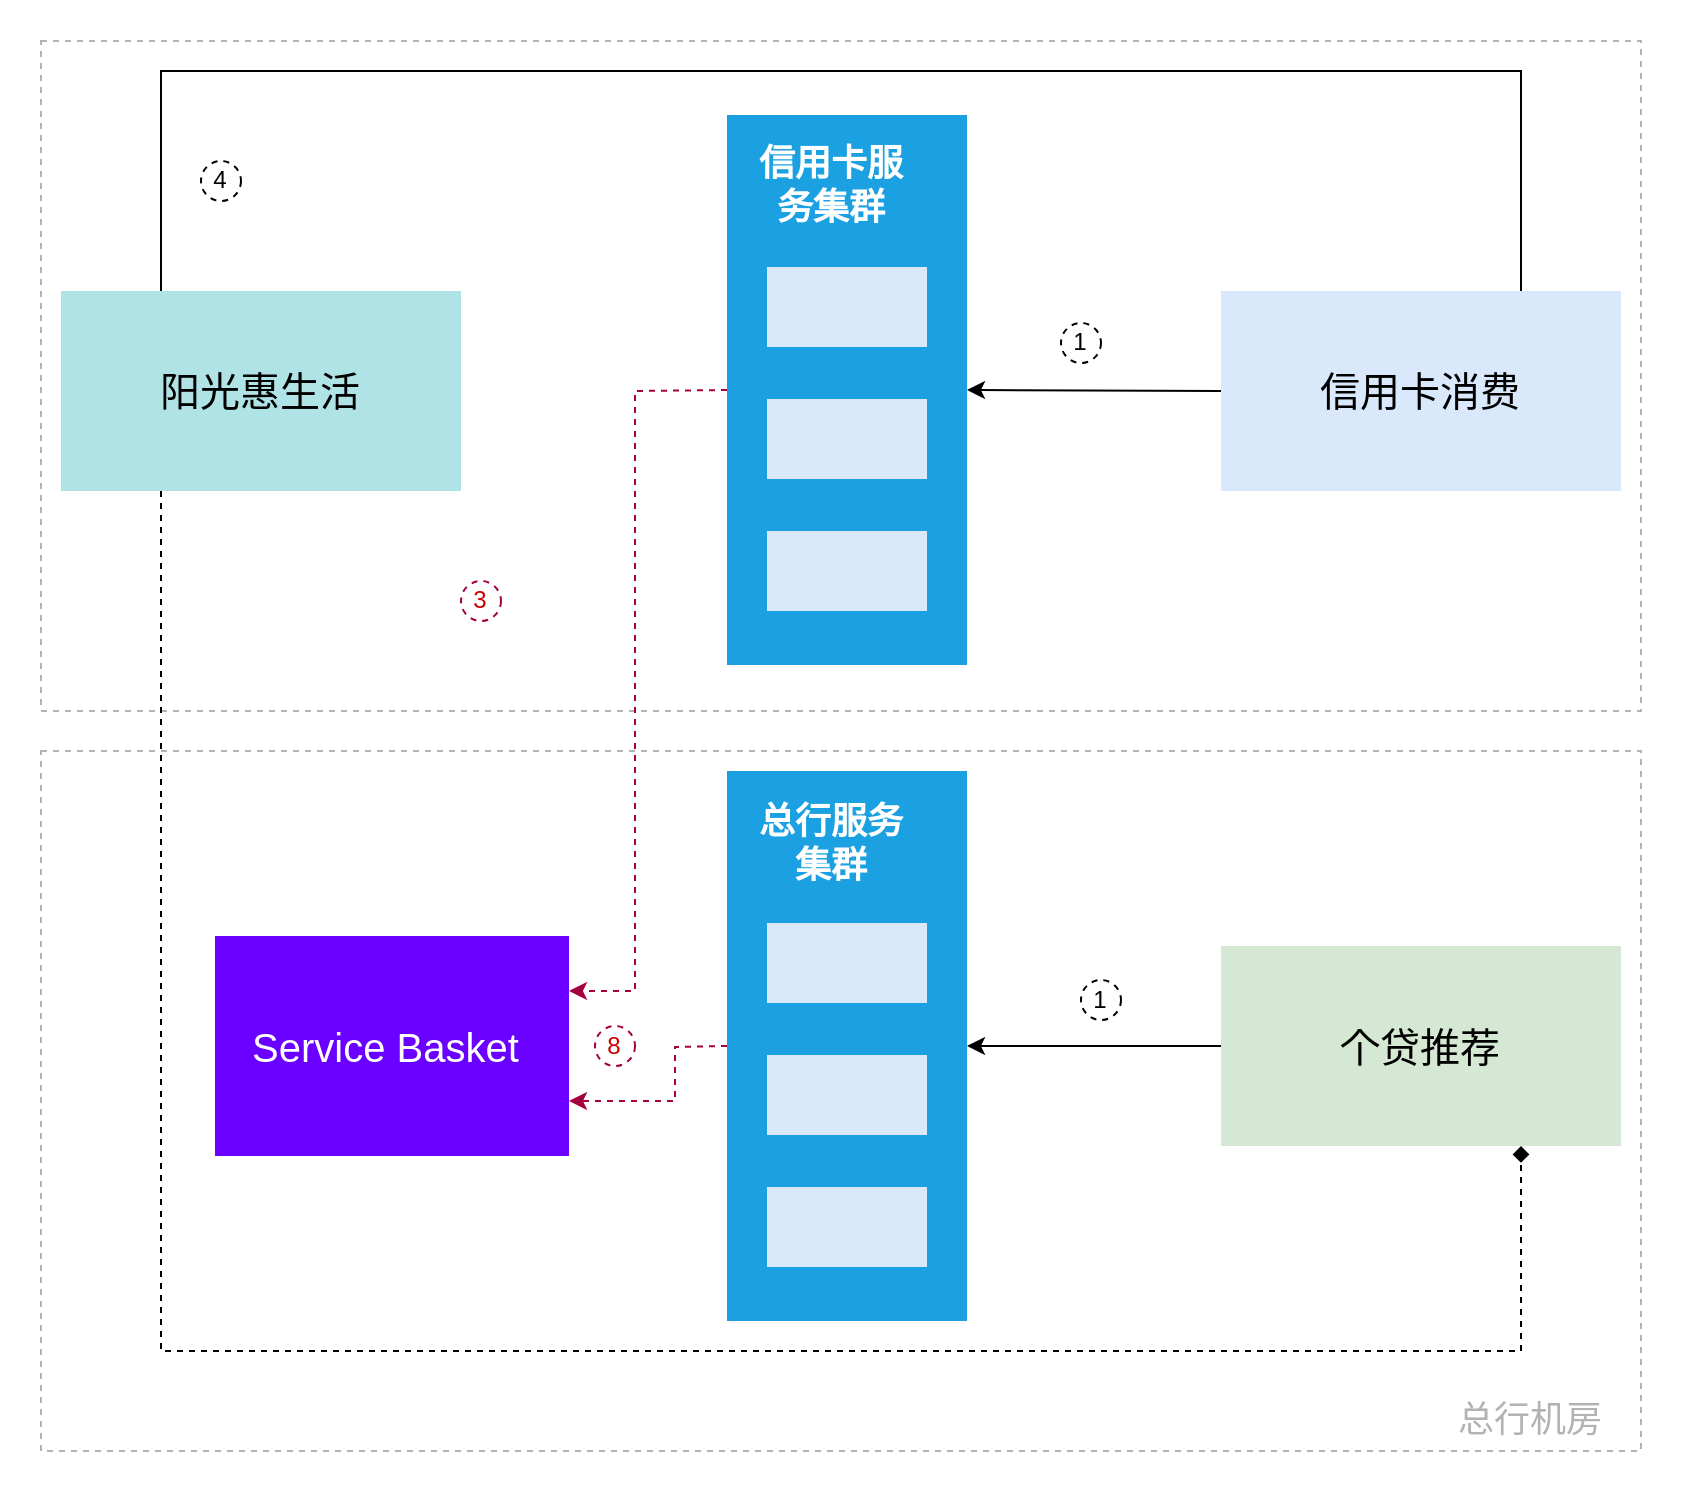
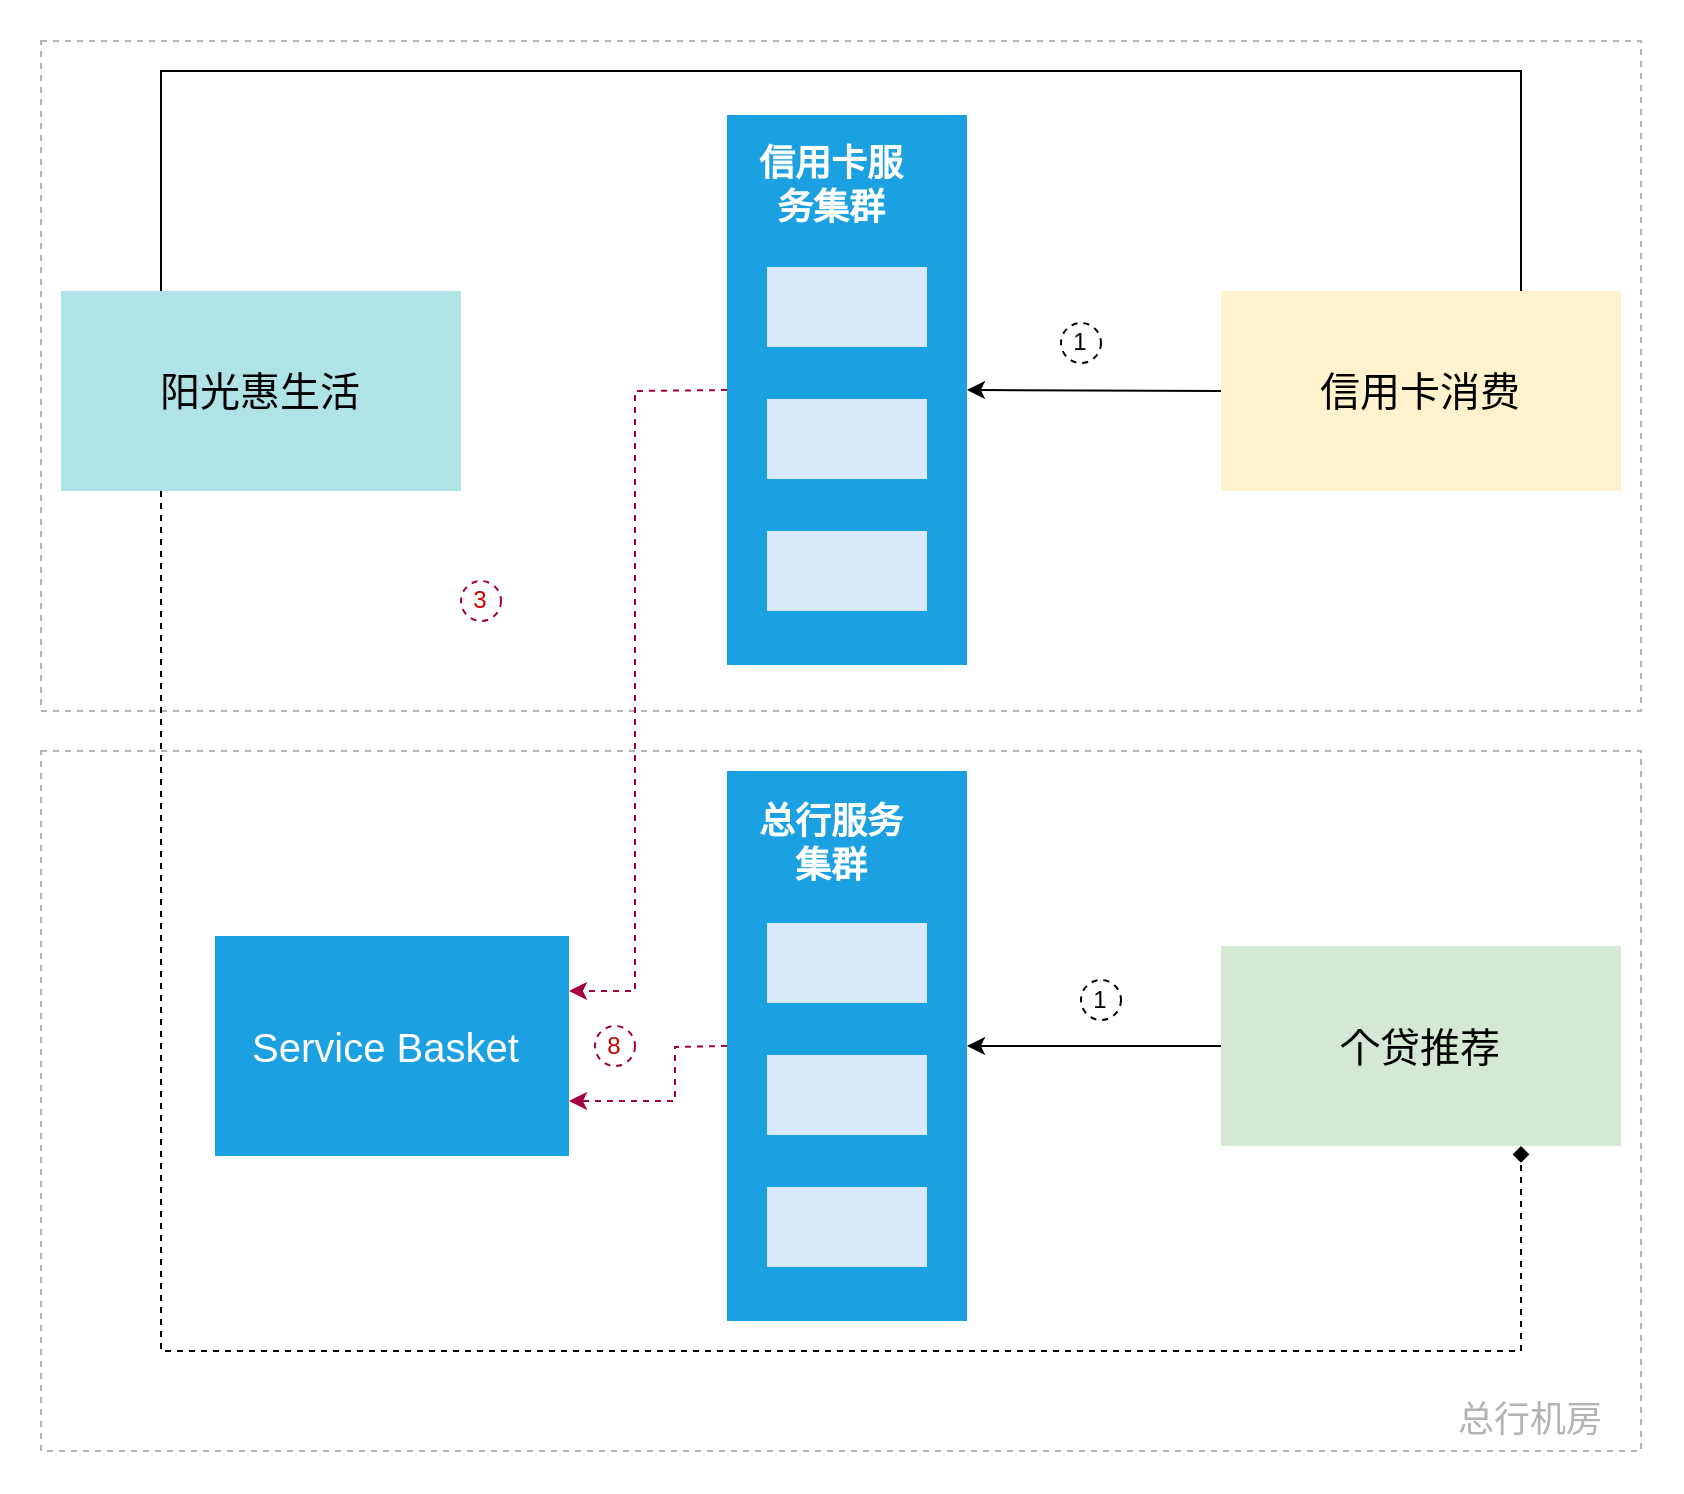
(221, 181) -> none
(1421, 391) -> (1421, 391)
(392, 1046) -> (392, 1046)
